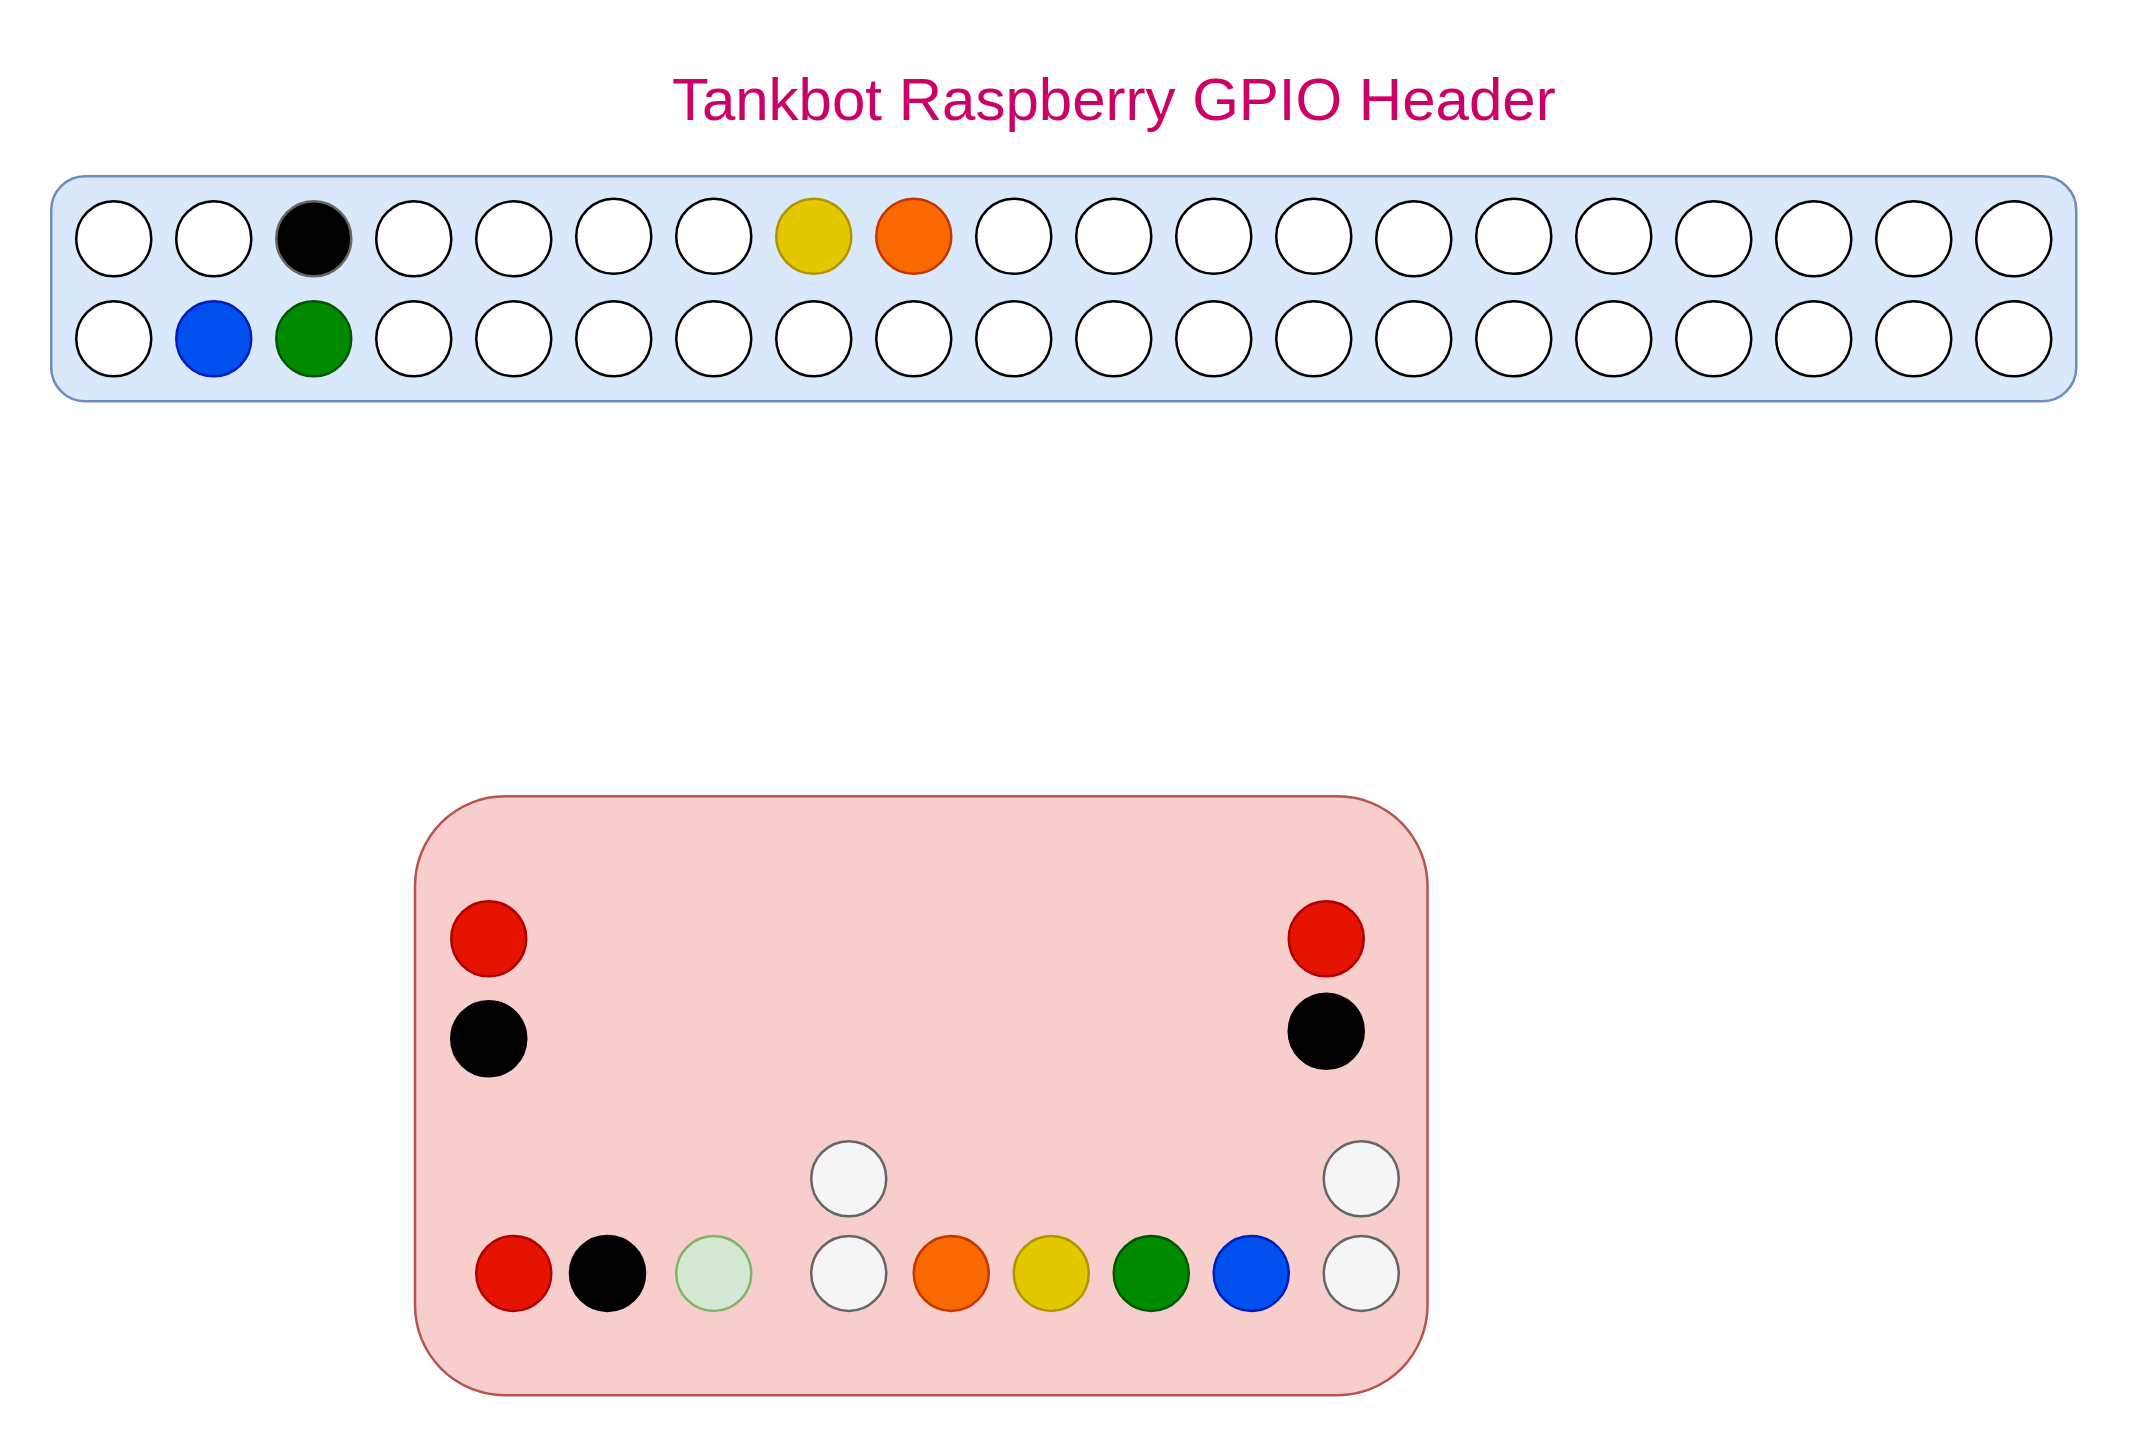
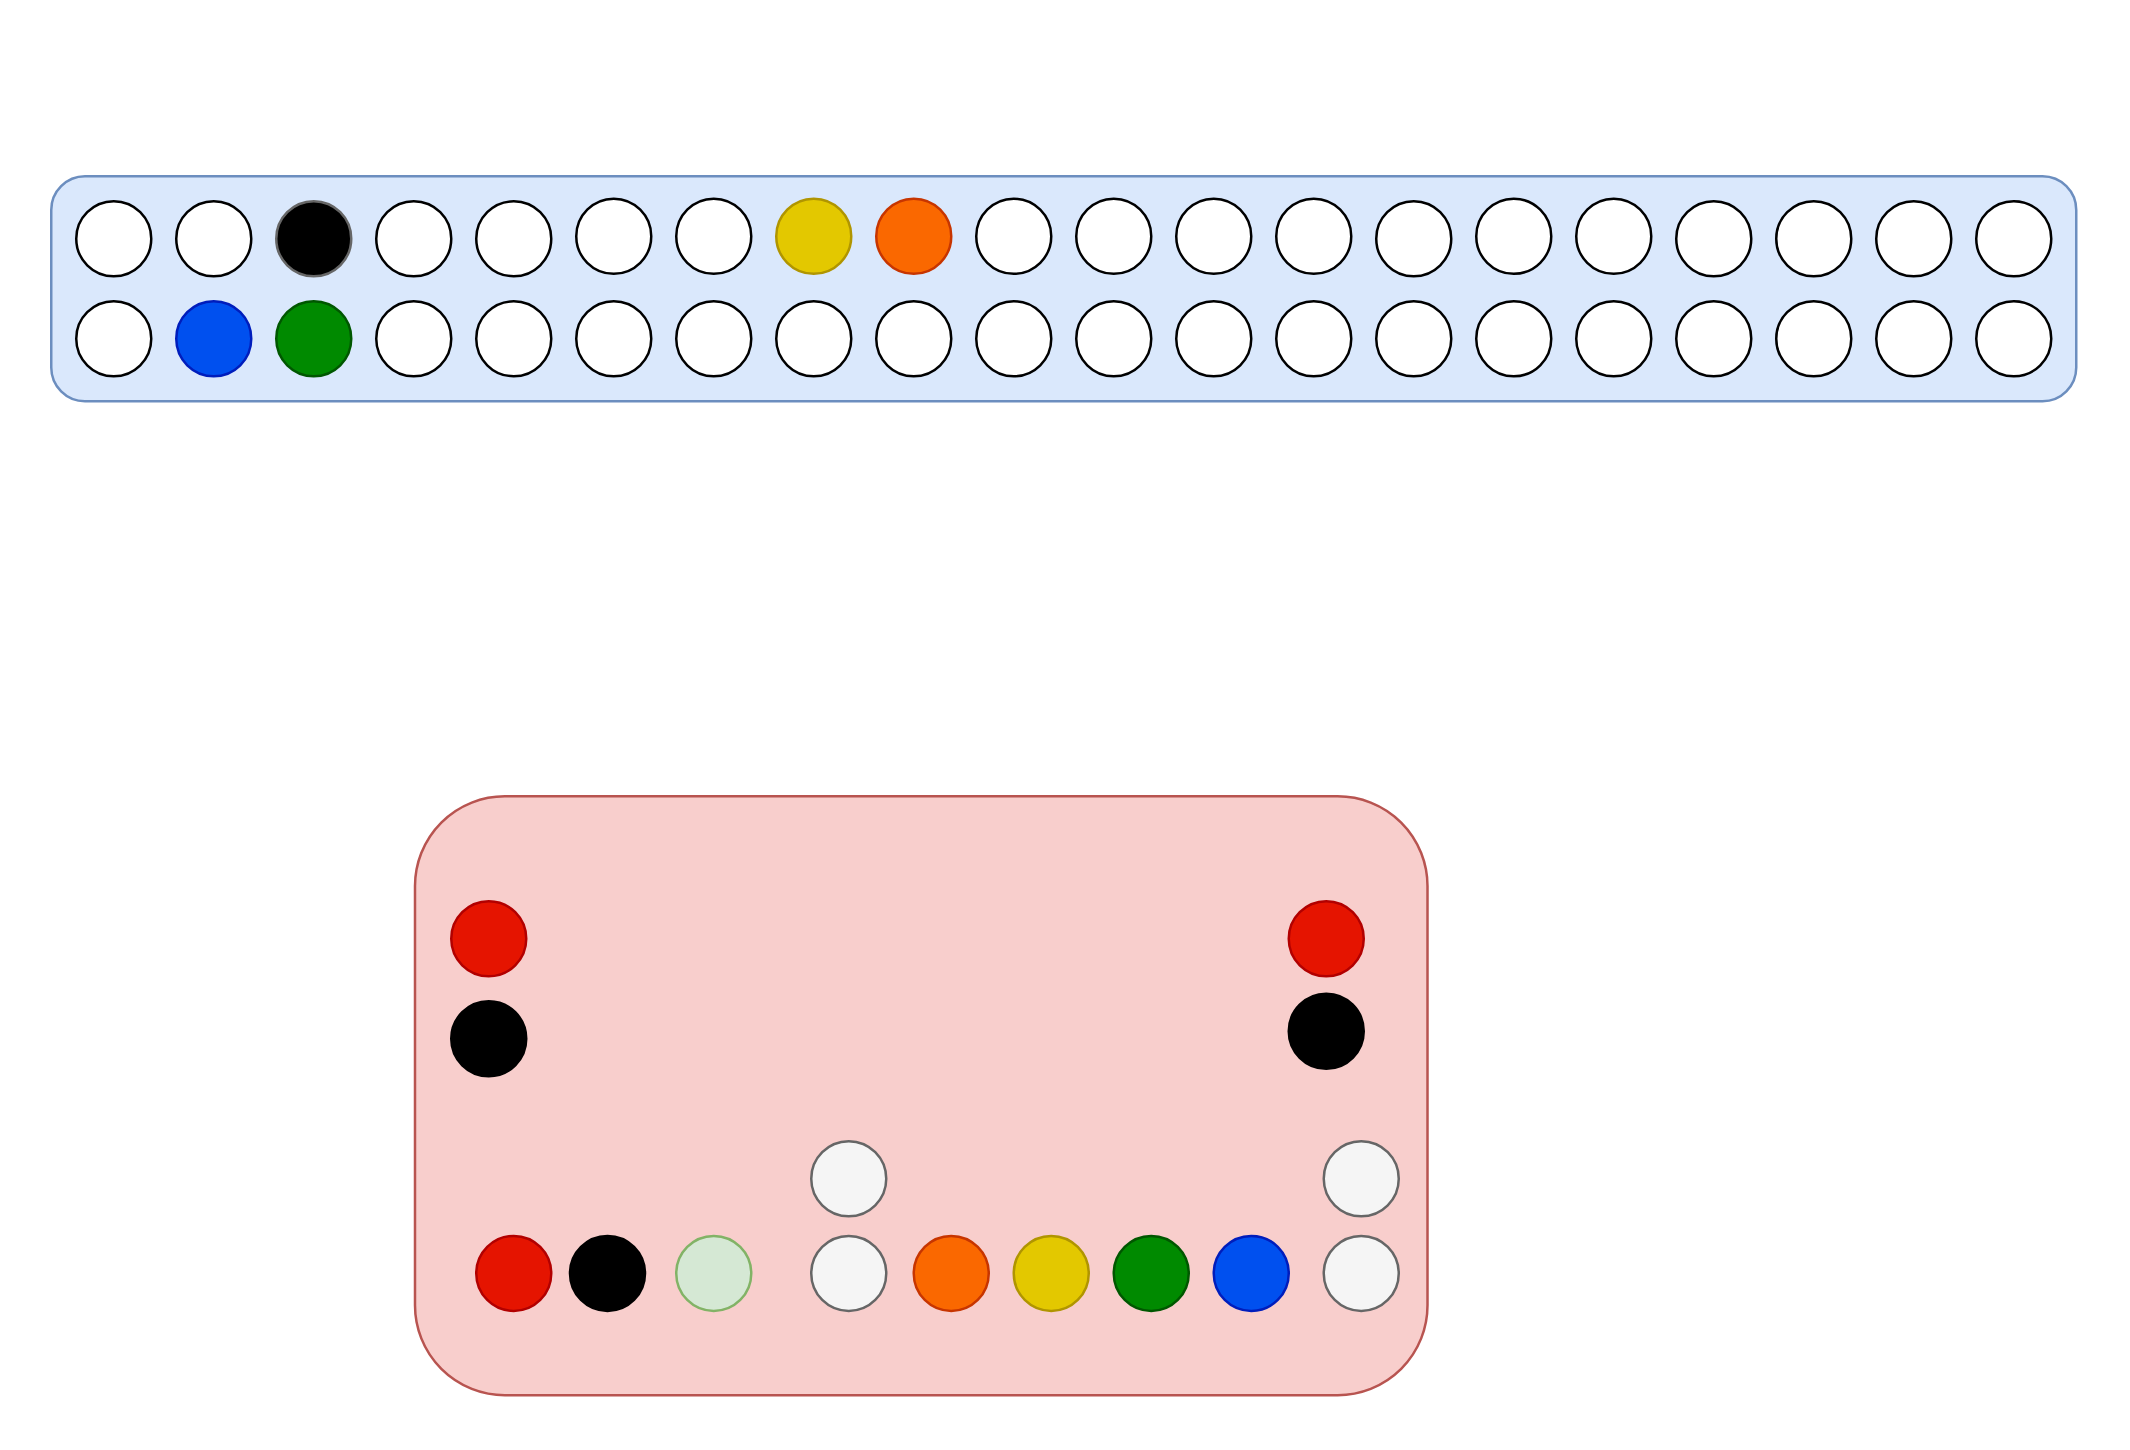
(1114, 101) -> none
